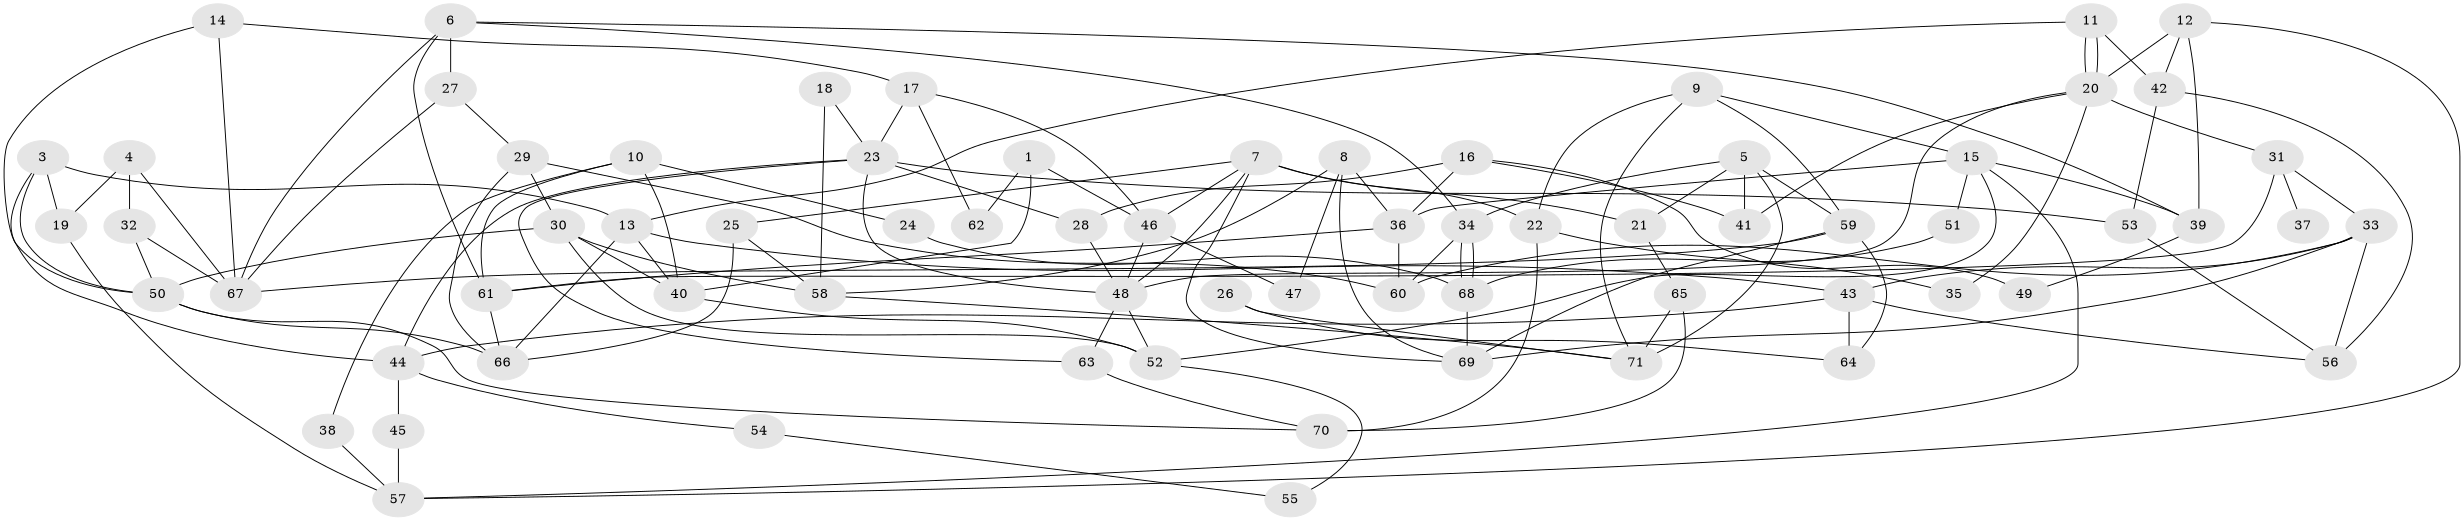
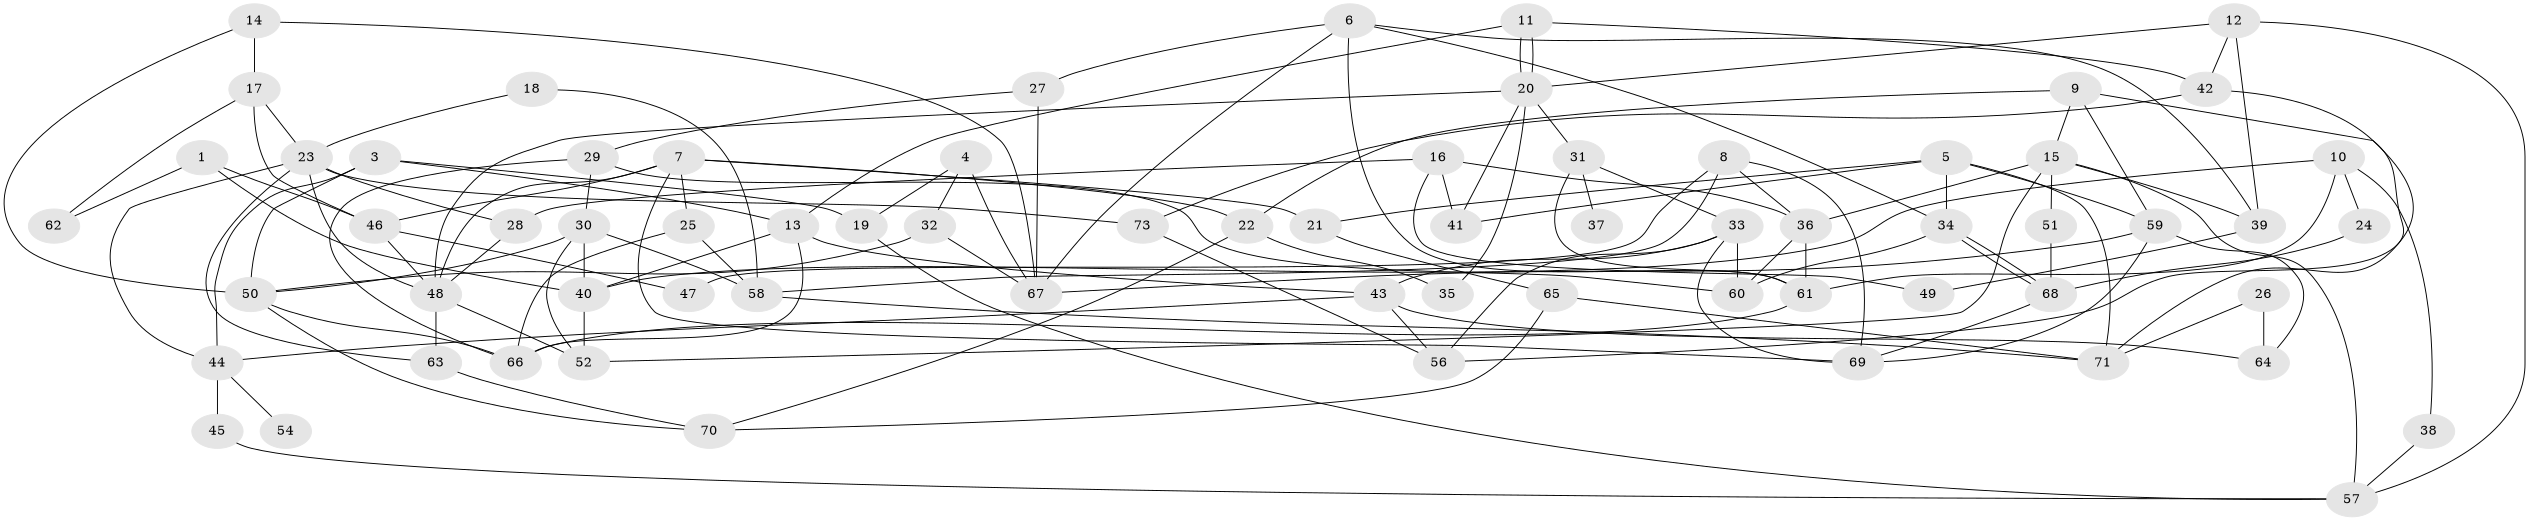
(2130, 226) -> (1143, 226)
(1290, 500) -> none
